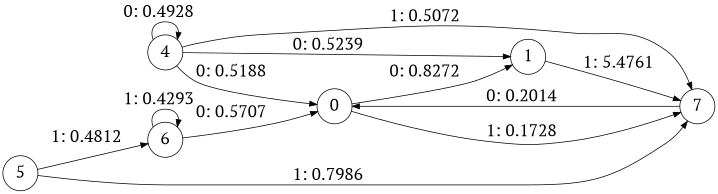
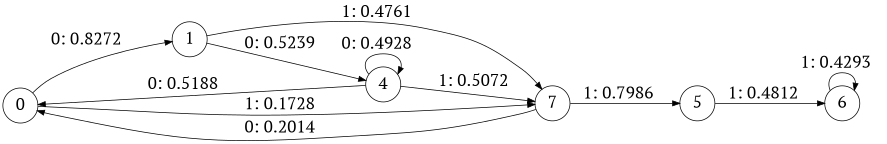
(343, 55) -> (283, 61)
(625, 63) -> (383, 12)
(247, 129) -> none
(368, 185) -> (621, 103)
